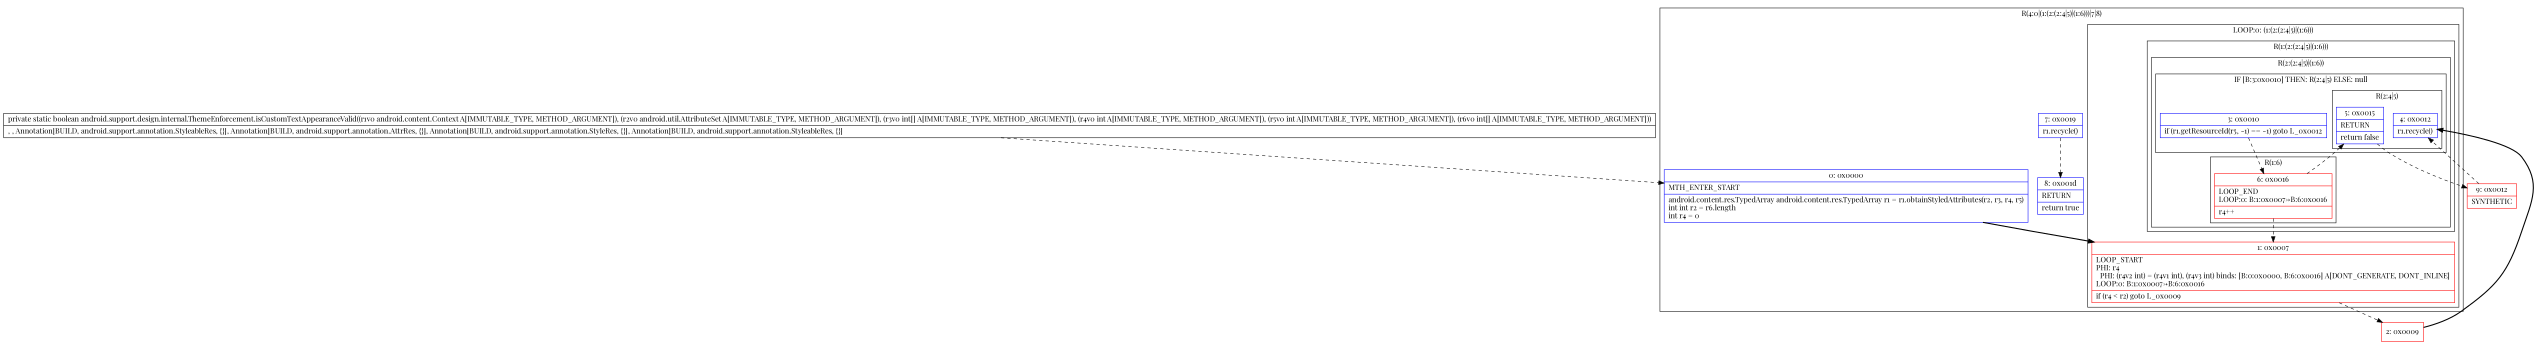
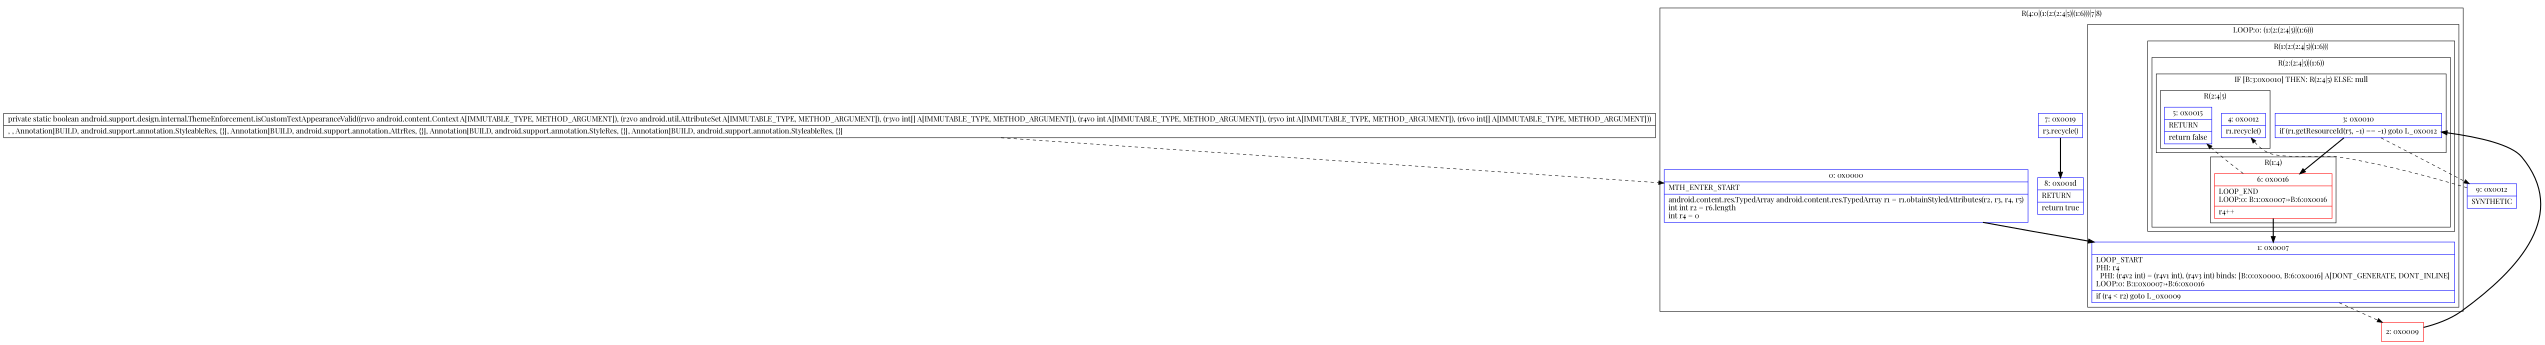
(2060, 131) -> (2060, 131)
(2253, 149) -> (2330, 149)
(2060, 155) -> (2060, 155)
(2273, 163) -> (2273, 163)
(2418, 169) -> (2423, 160)
(2492, 196) -> (2492, 196)
(2525, 222) -> (2536, 227)
(2273, 228) -> (2273, 228)
(2273, 272) -> (2273, 272)
